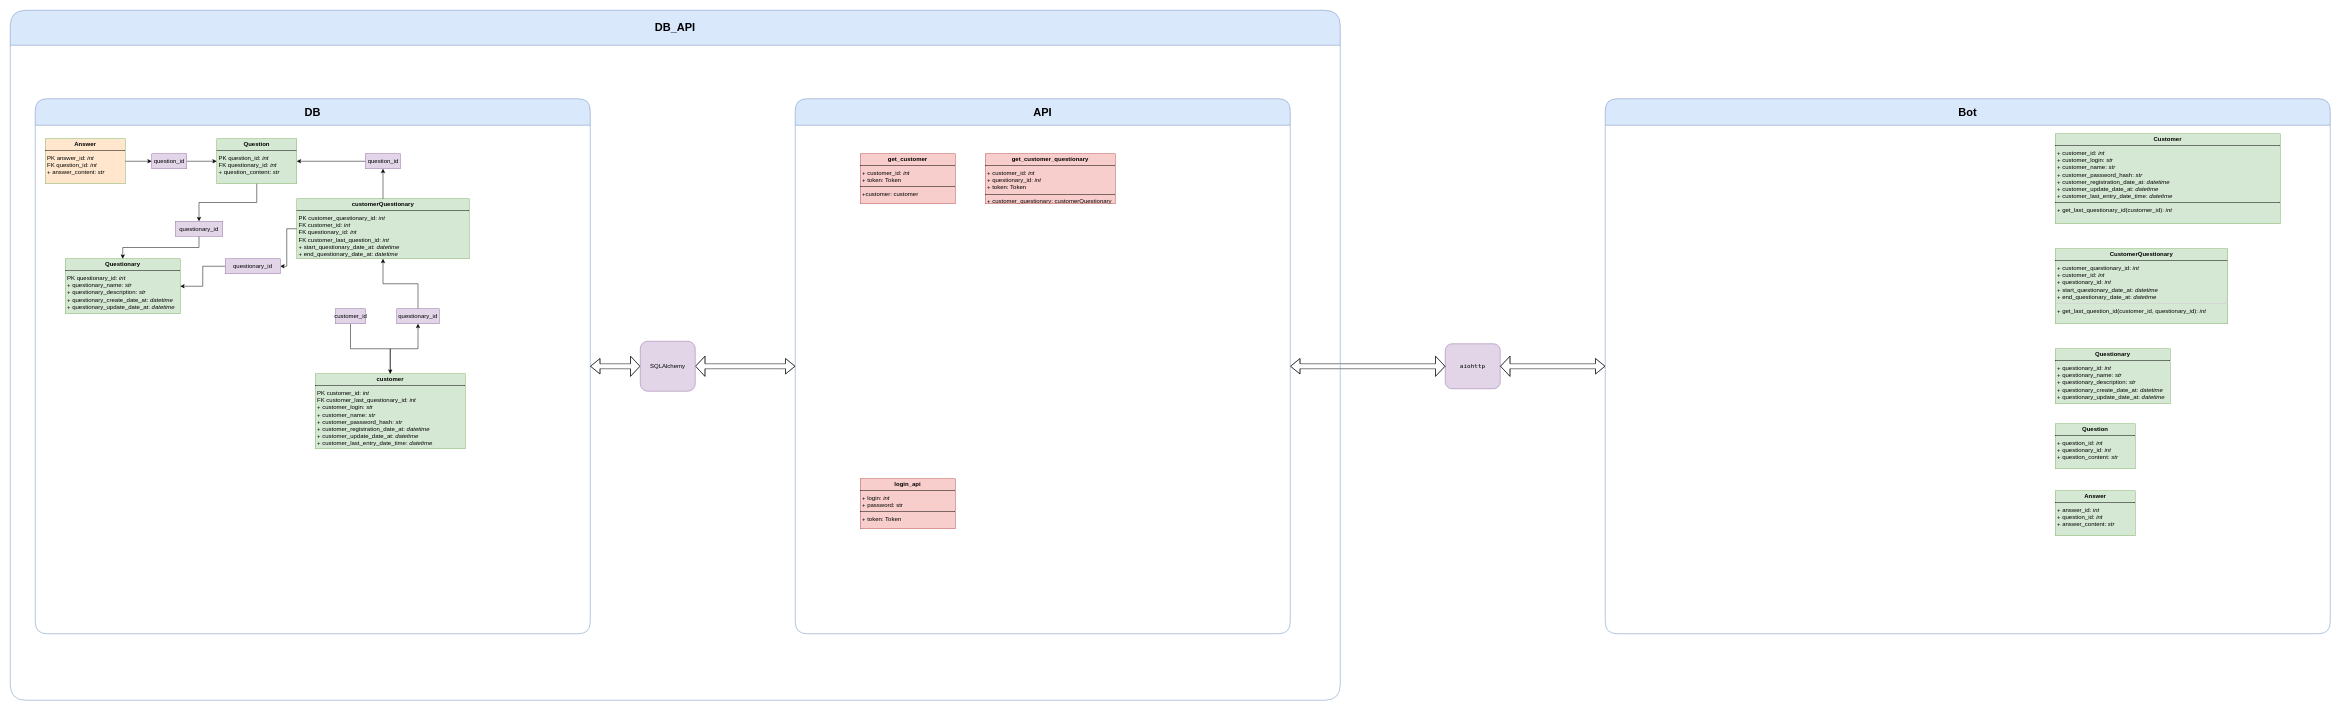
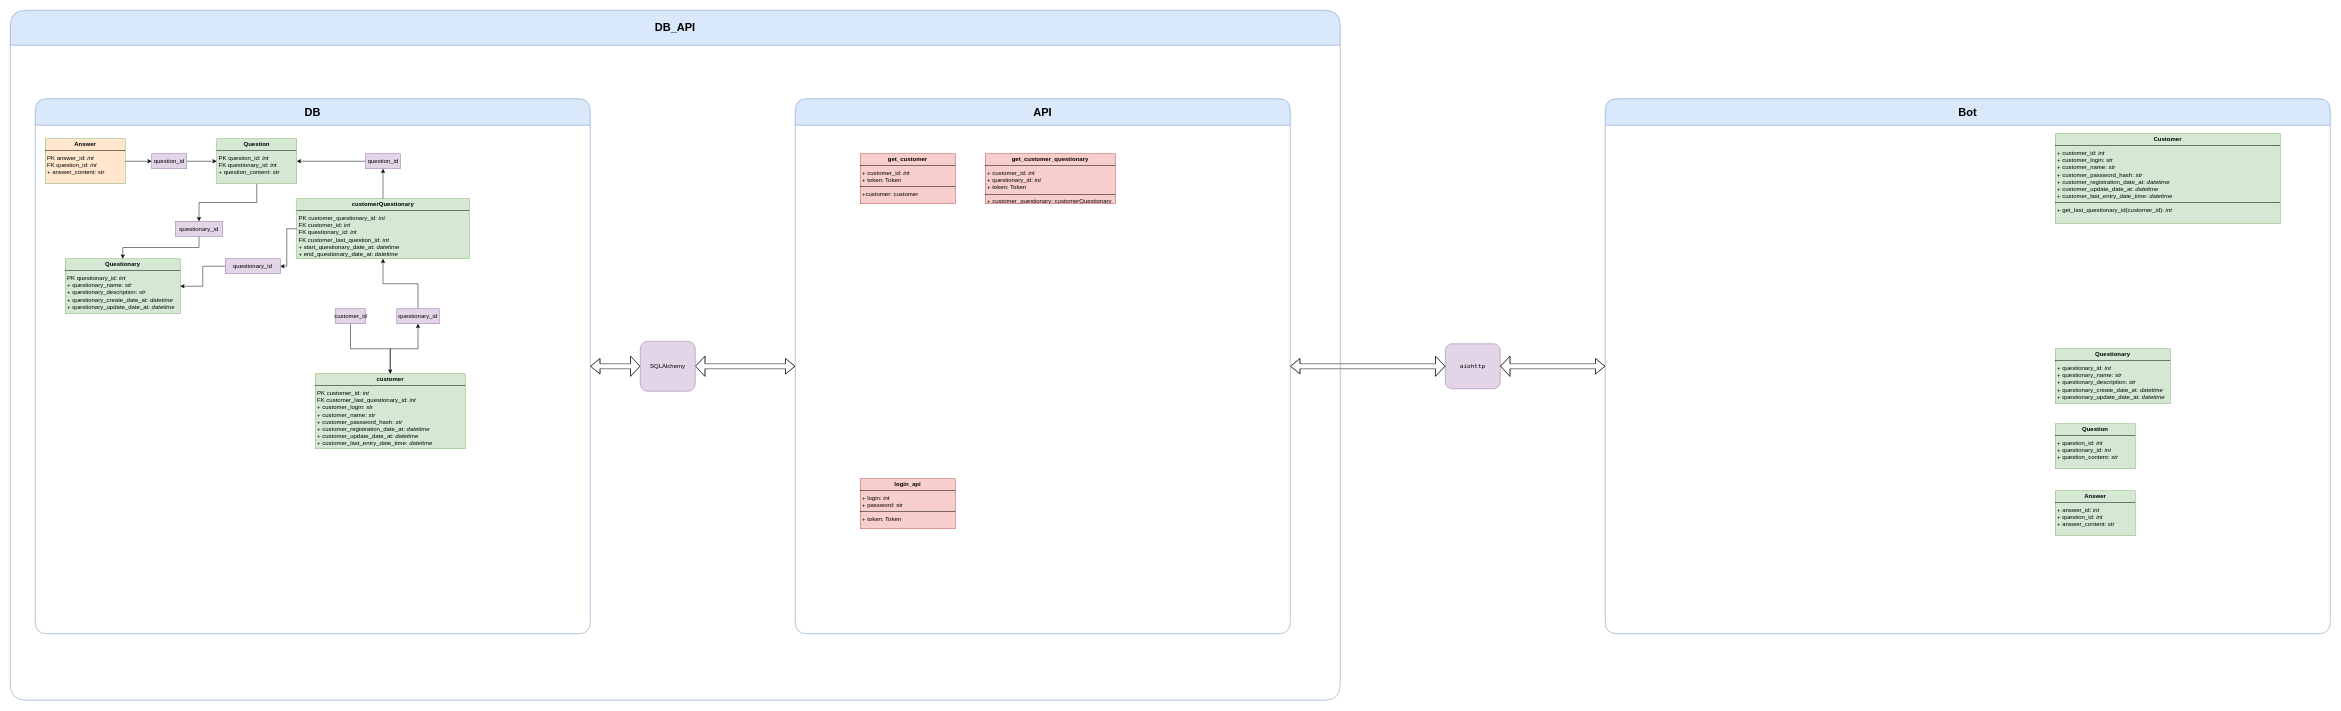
(2142, 286) -> none
